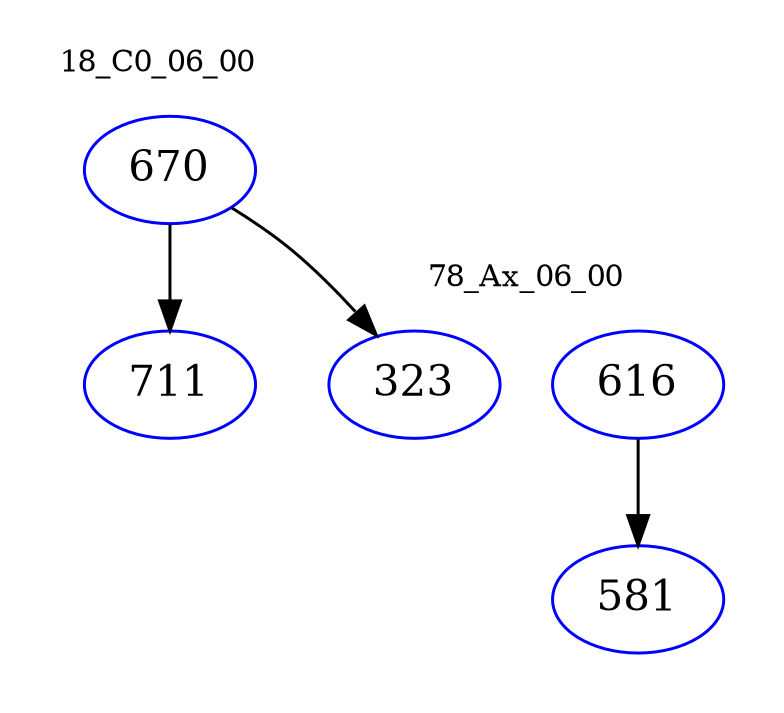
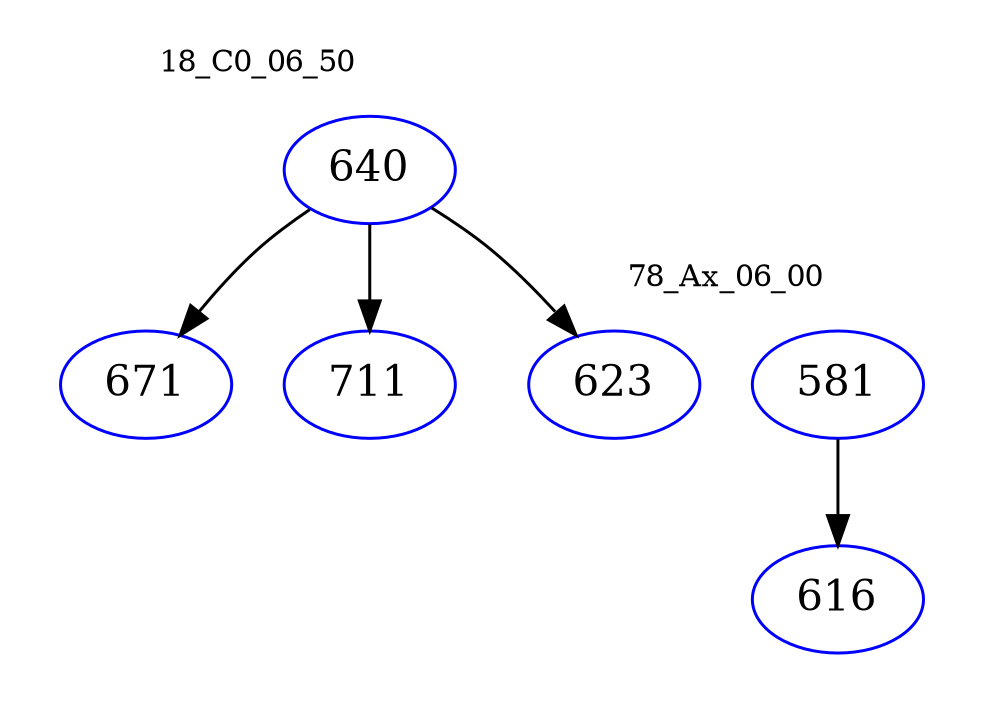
(158, 64) -> (258, 64)
(170, 170) -> (370, 170)
none -> (146, 385)
(414, 385) -> (614, 385)
(638, 477) -> (838, 477)
